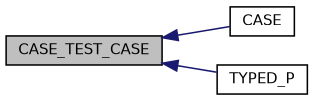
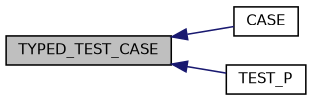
(84, 50) -> (89, 50)
(262, 80) -> (266, 80)
